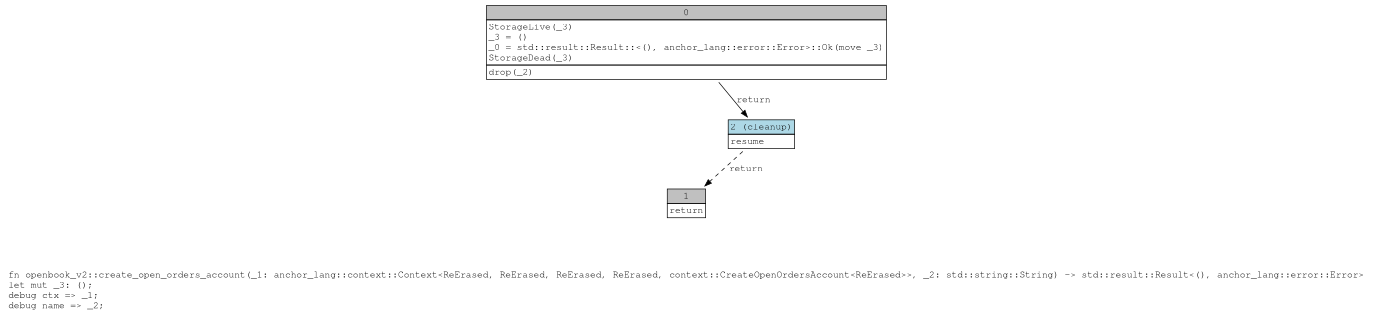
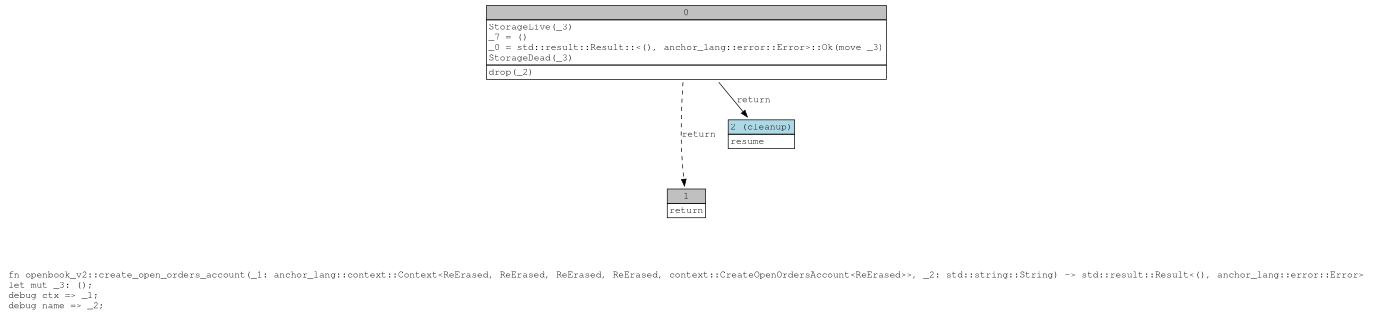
(508, 37) -> (508, 37)
(726, 166) -> (681, 131)
